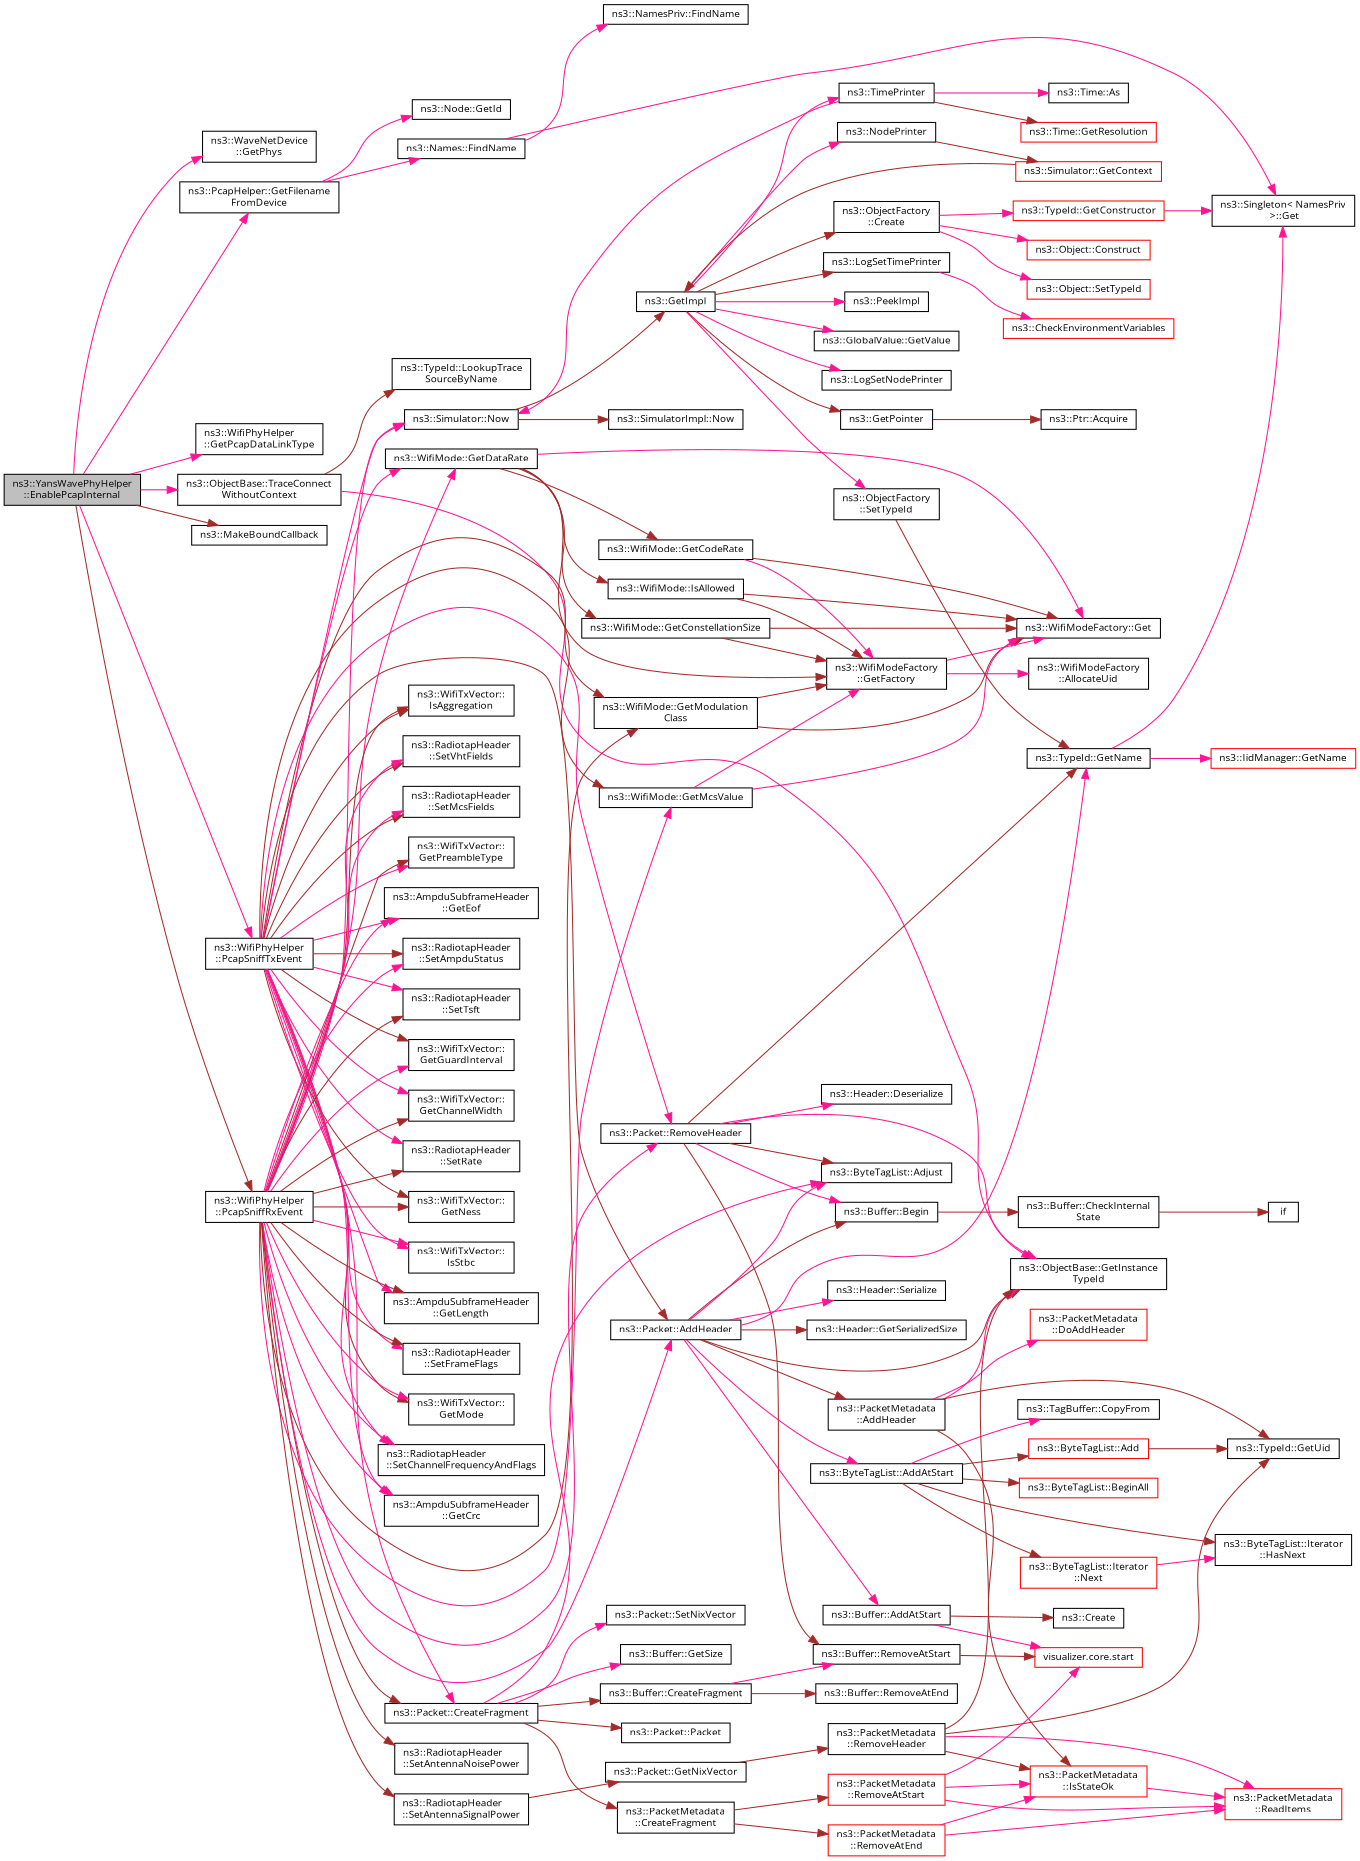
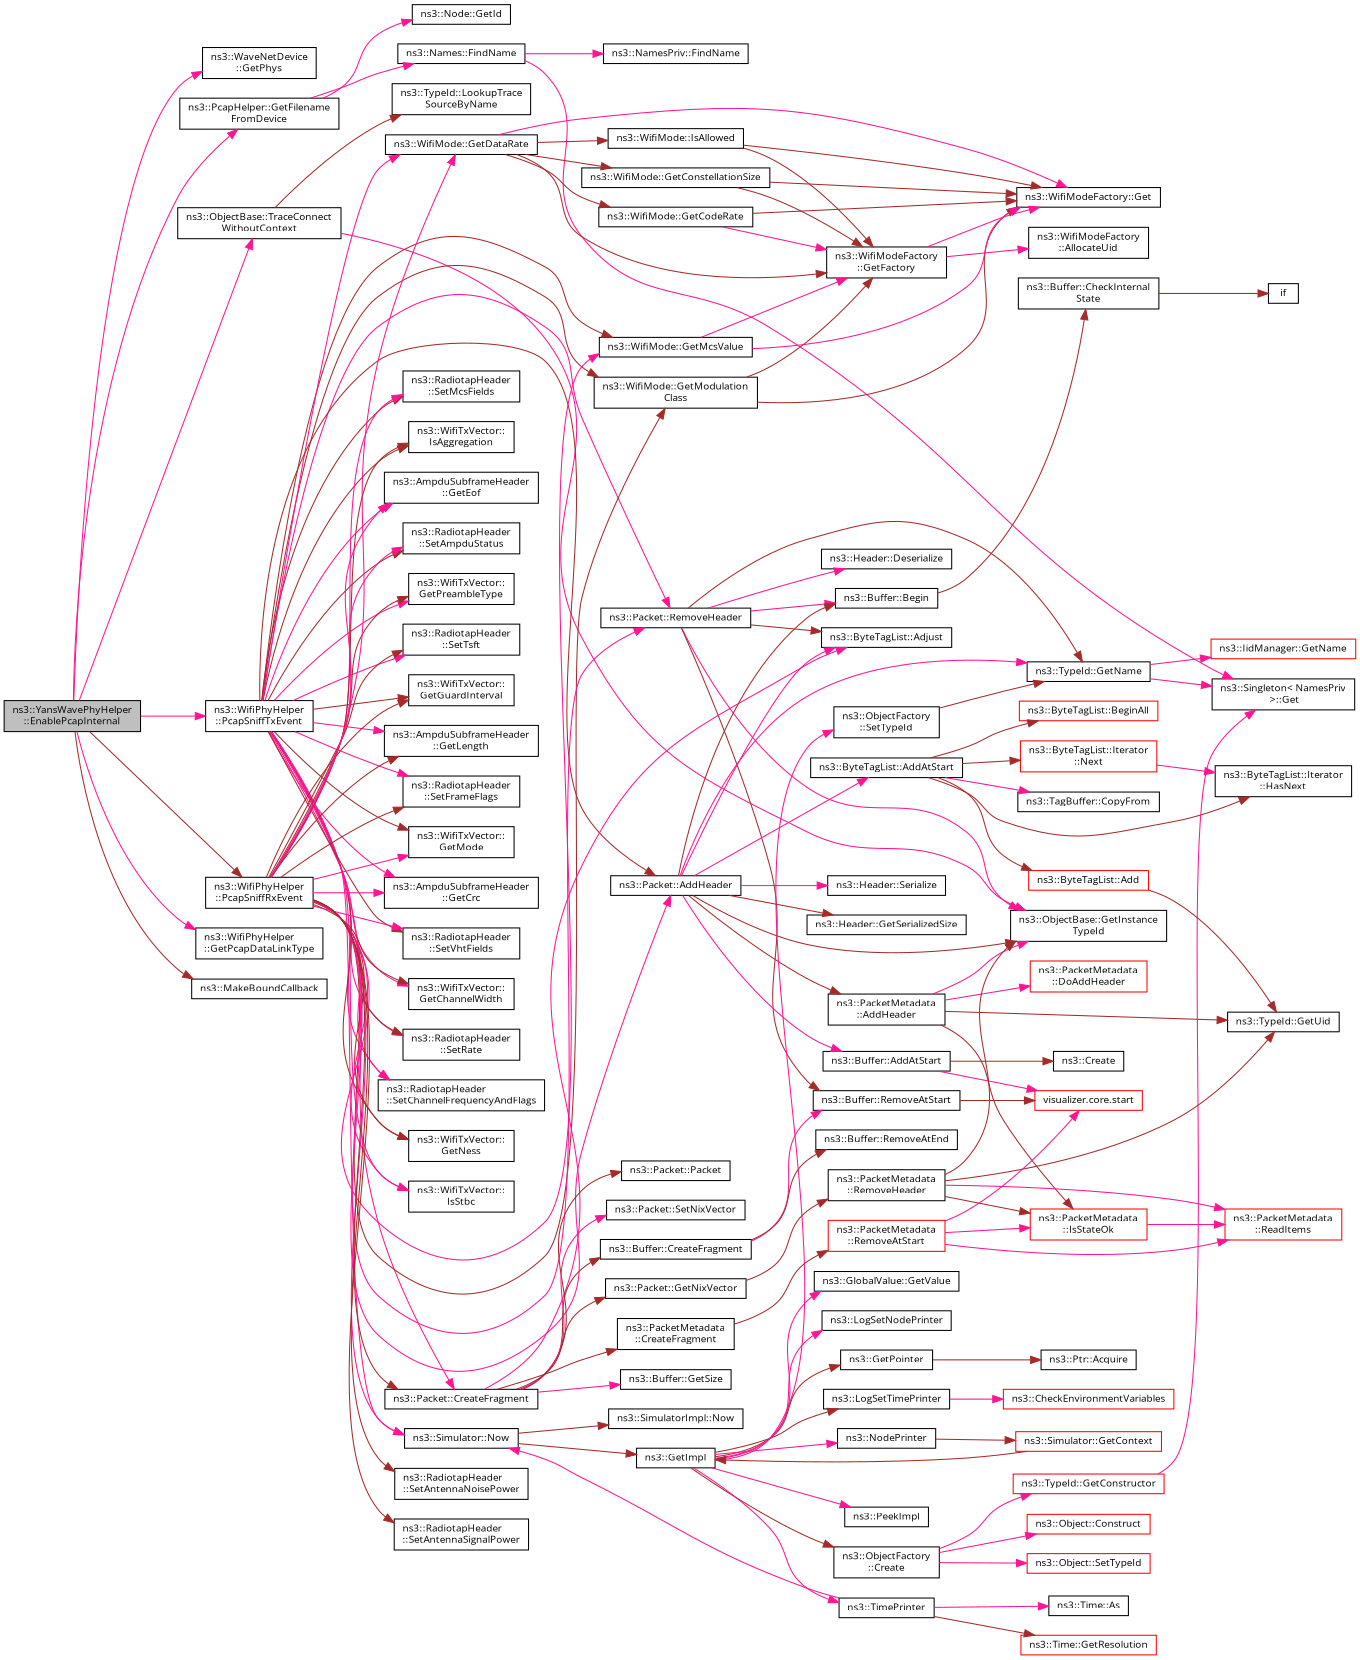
(334, 1116) -> (347, 745)
(569, 1791) -> (561, 1349)
(887, 1840) -> none
